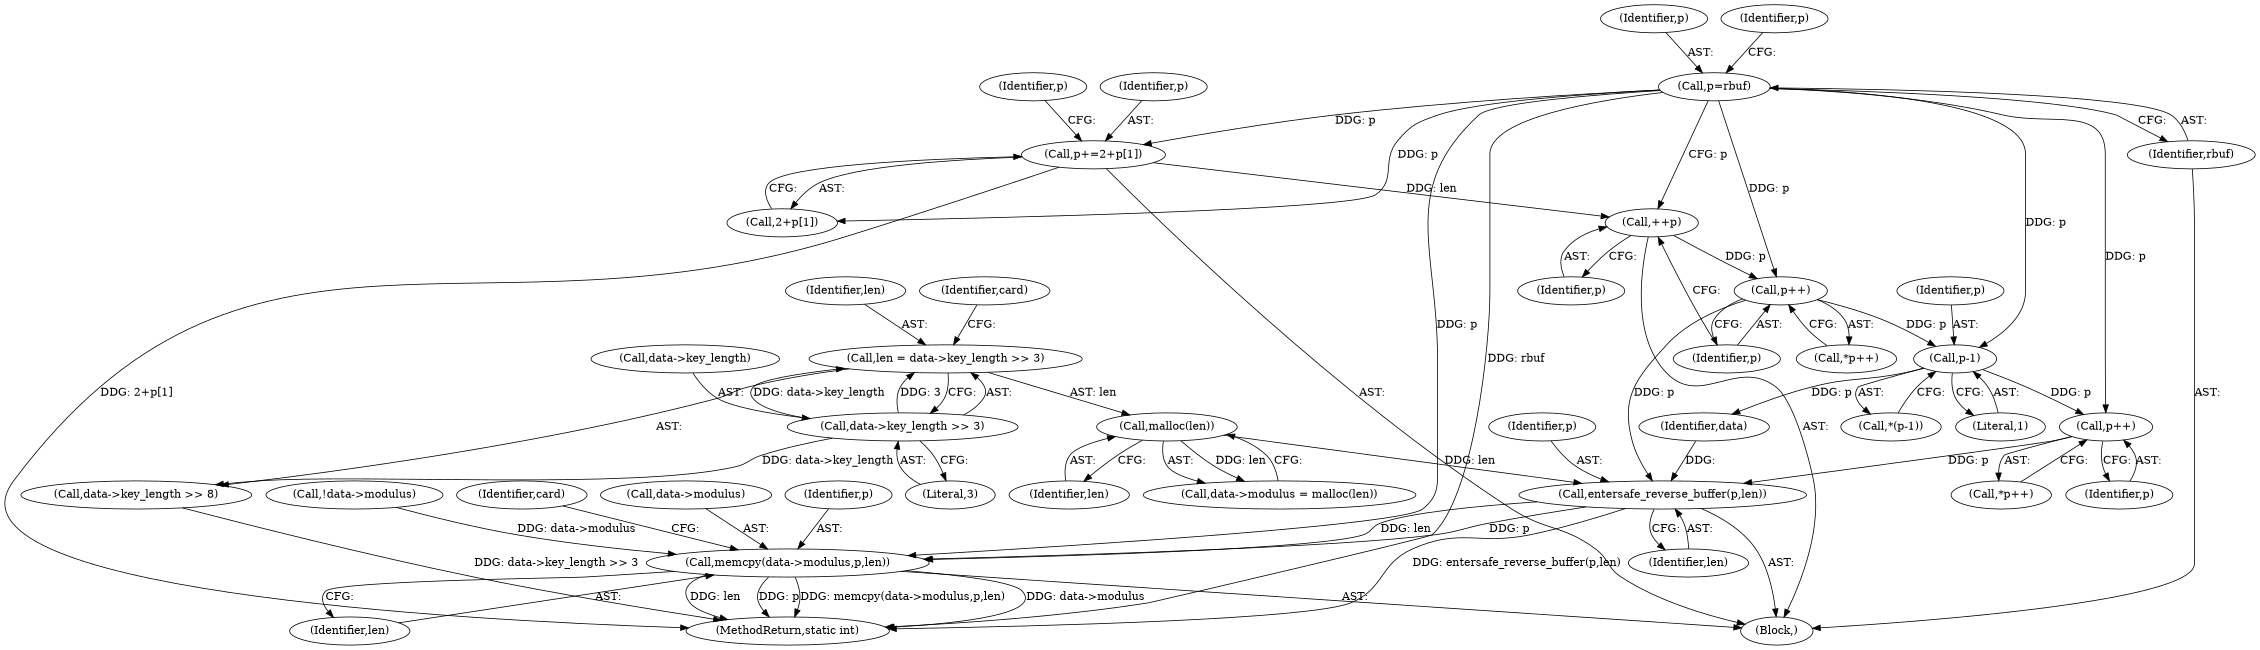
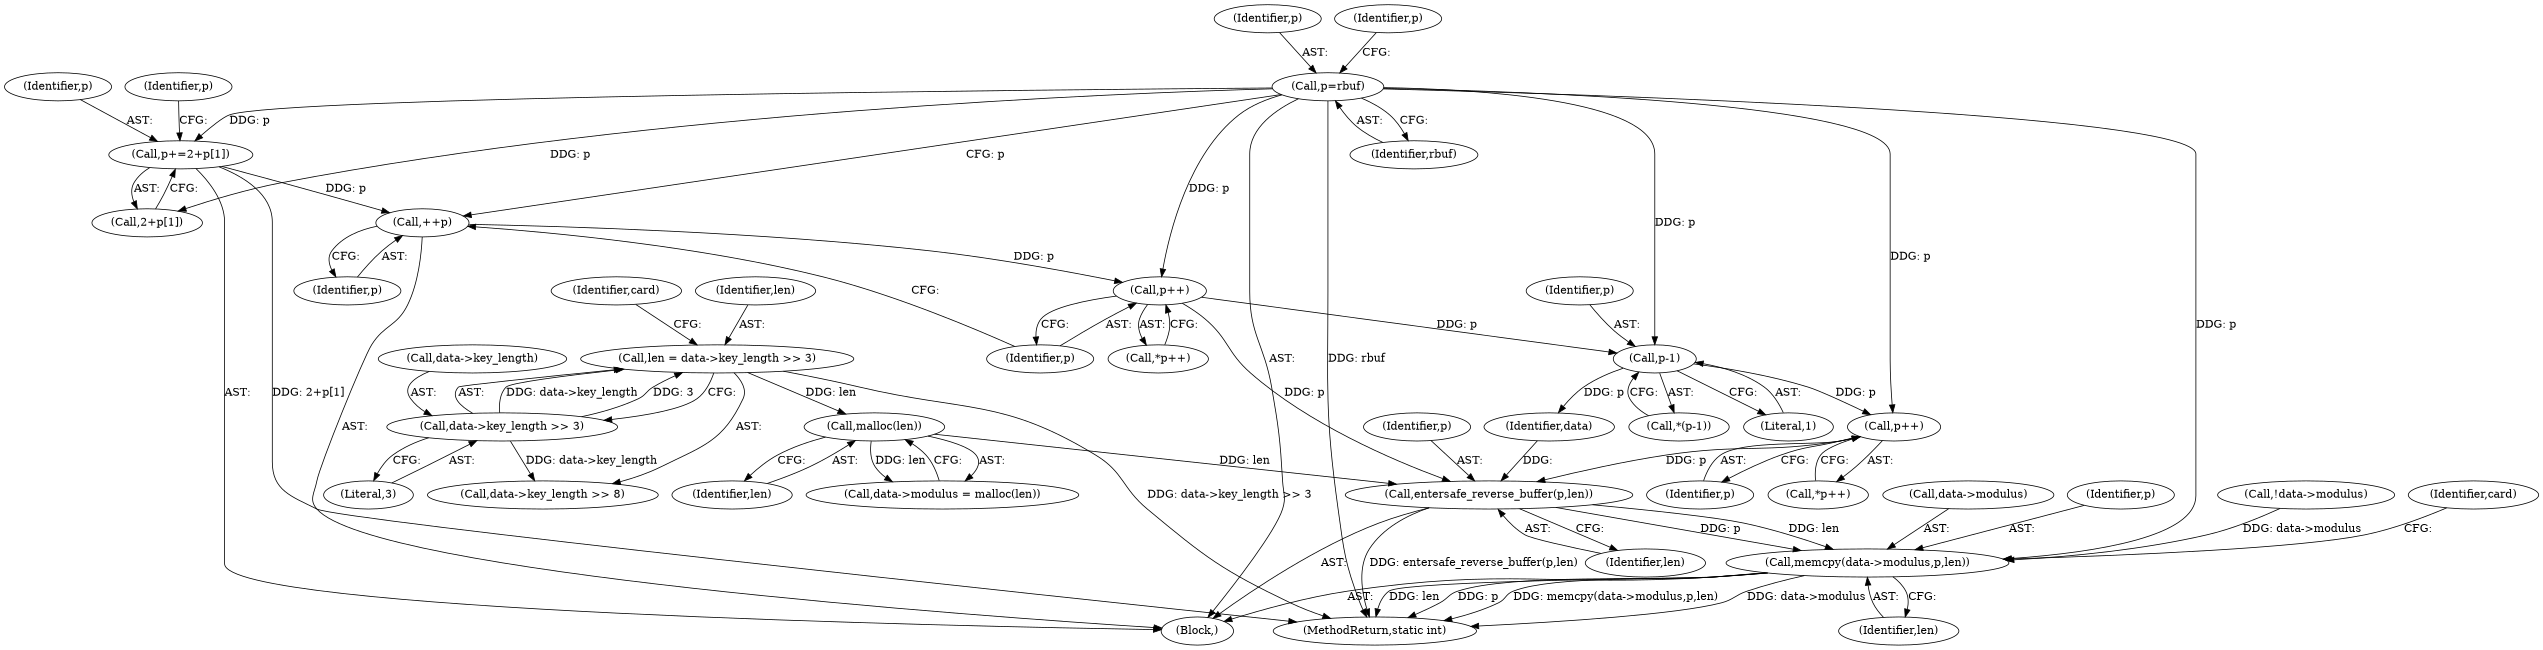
(1432, 189) -> (346, 189)
(1093, 393) -> (831, 393)
(2194, 559) -> (1263, 355)
(446, 571) -> (1077, 445)
